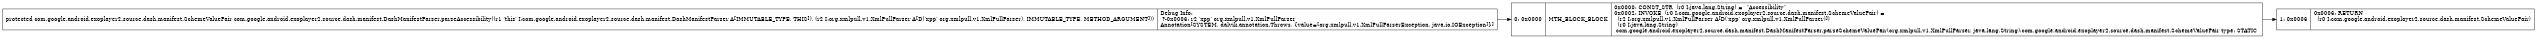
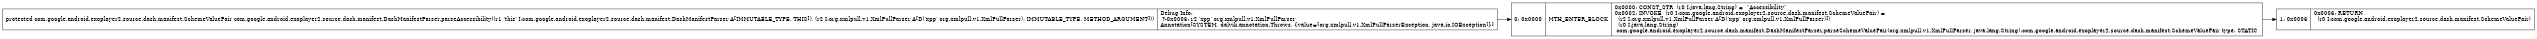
(1578, 19) -> (1578, 19)
